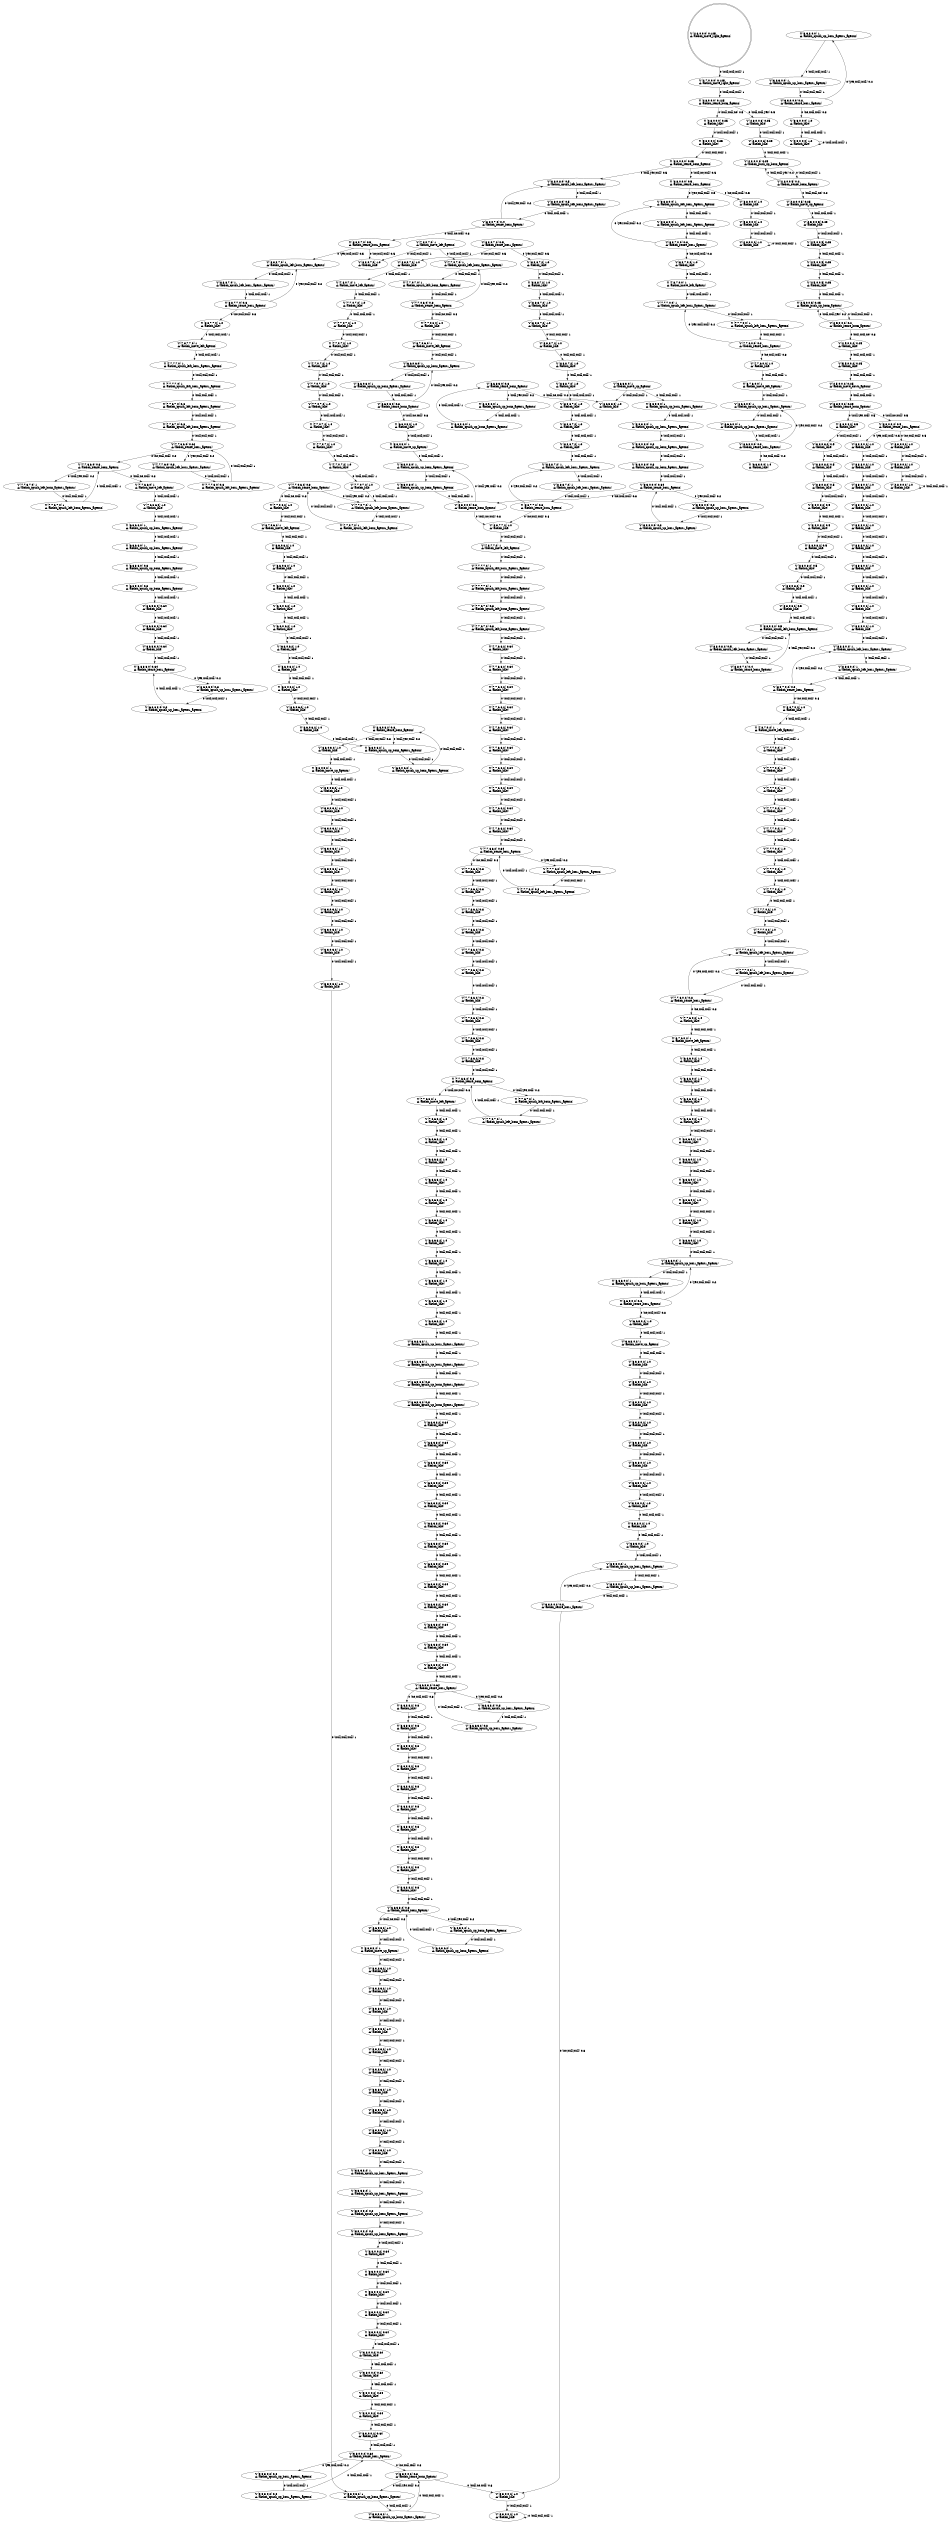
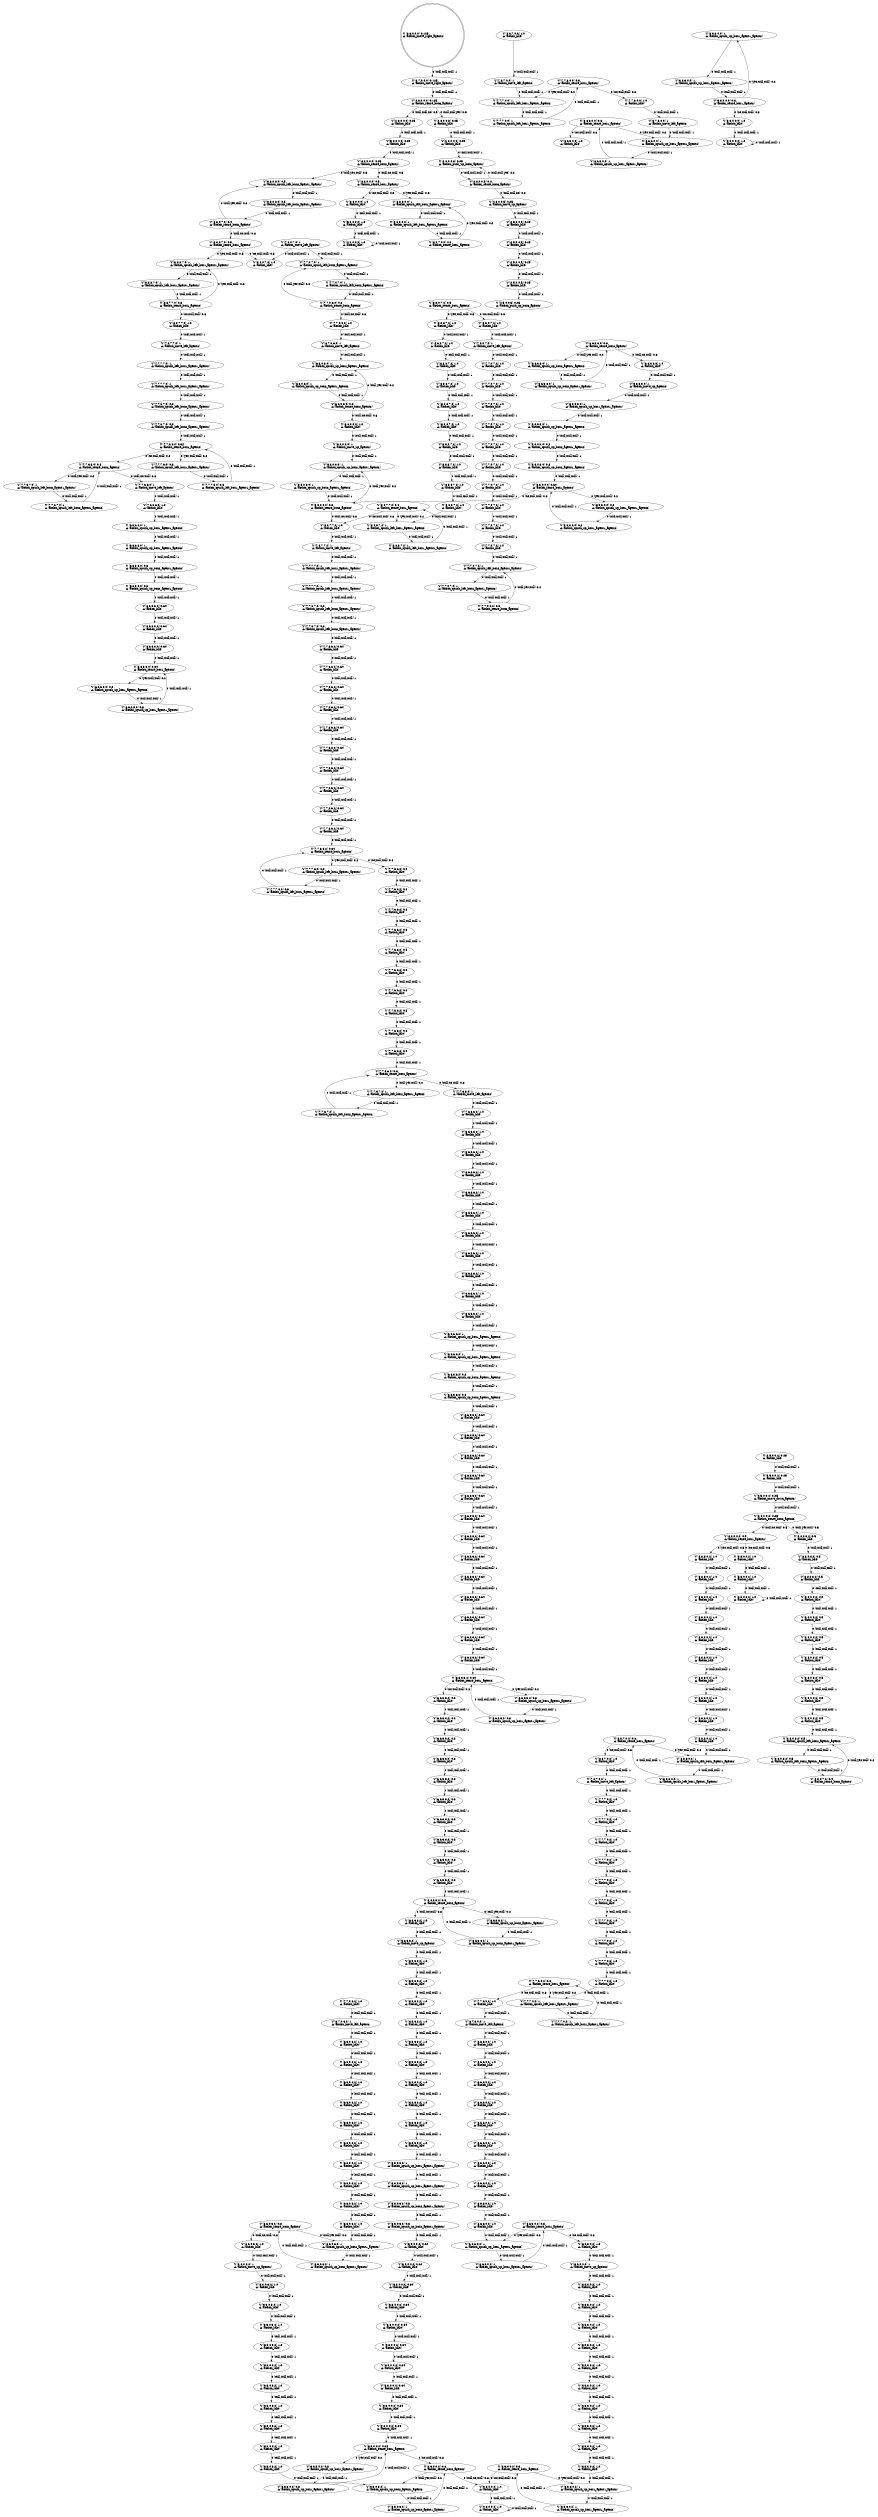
(686, 253) -> none
(850, 325) -> none
(622, 395) -> (651, 374)
(282, 494) -> none
